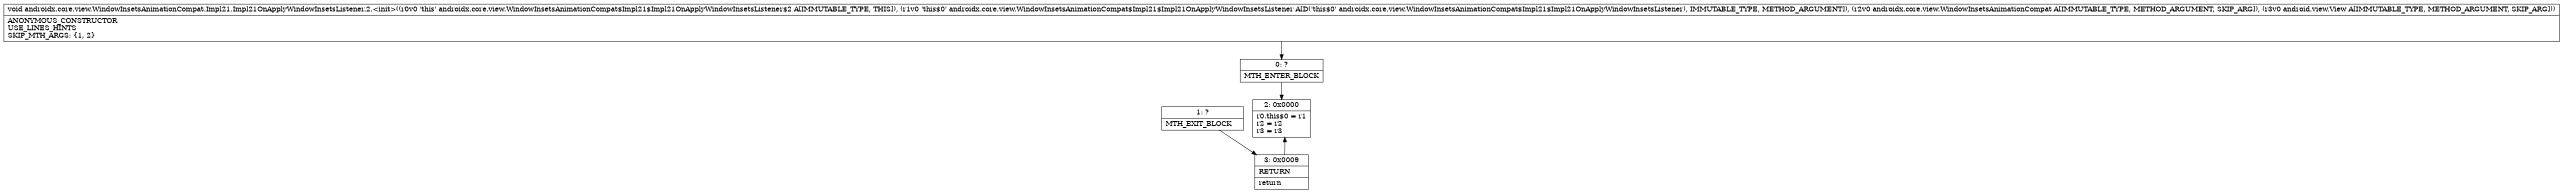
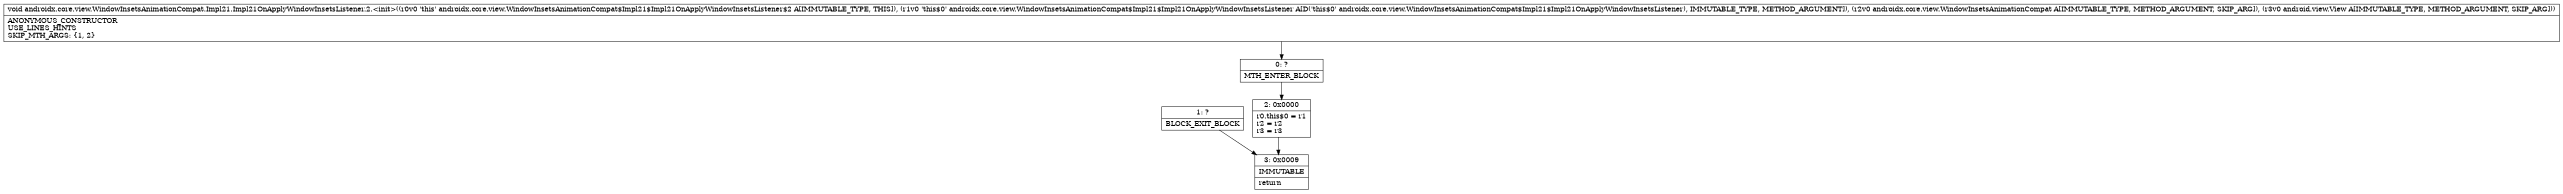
(1199, 124) -> (1203, 124)
(1285, 148) -> (1278, 144)
(1275, 172) -> (1282, 172)
